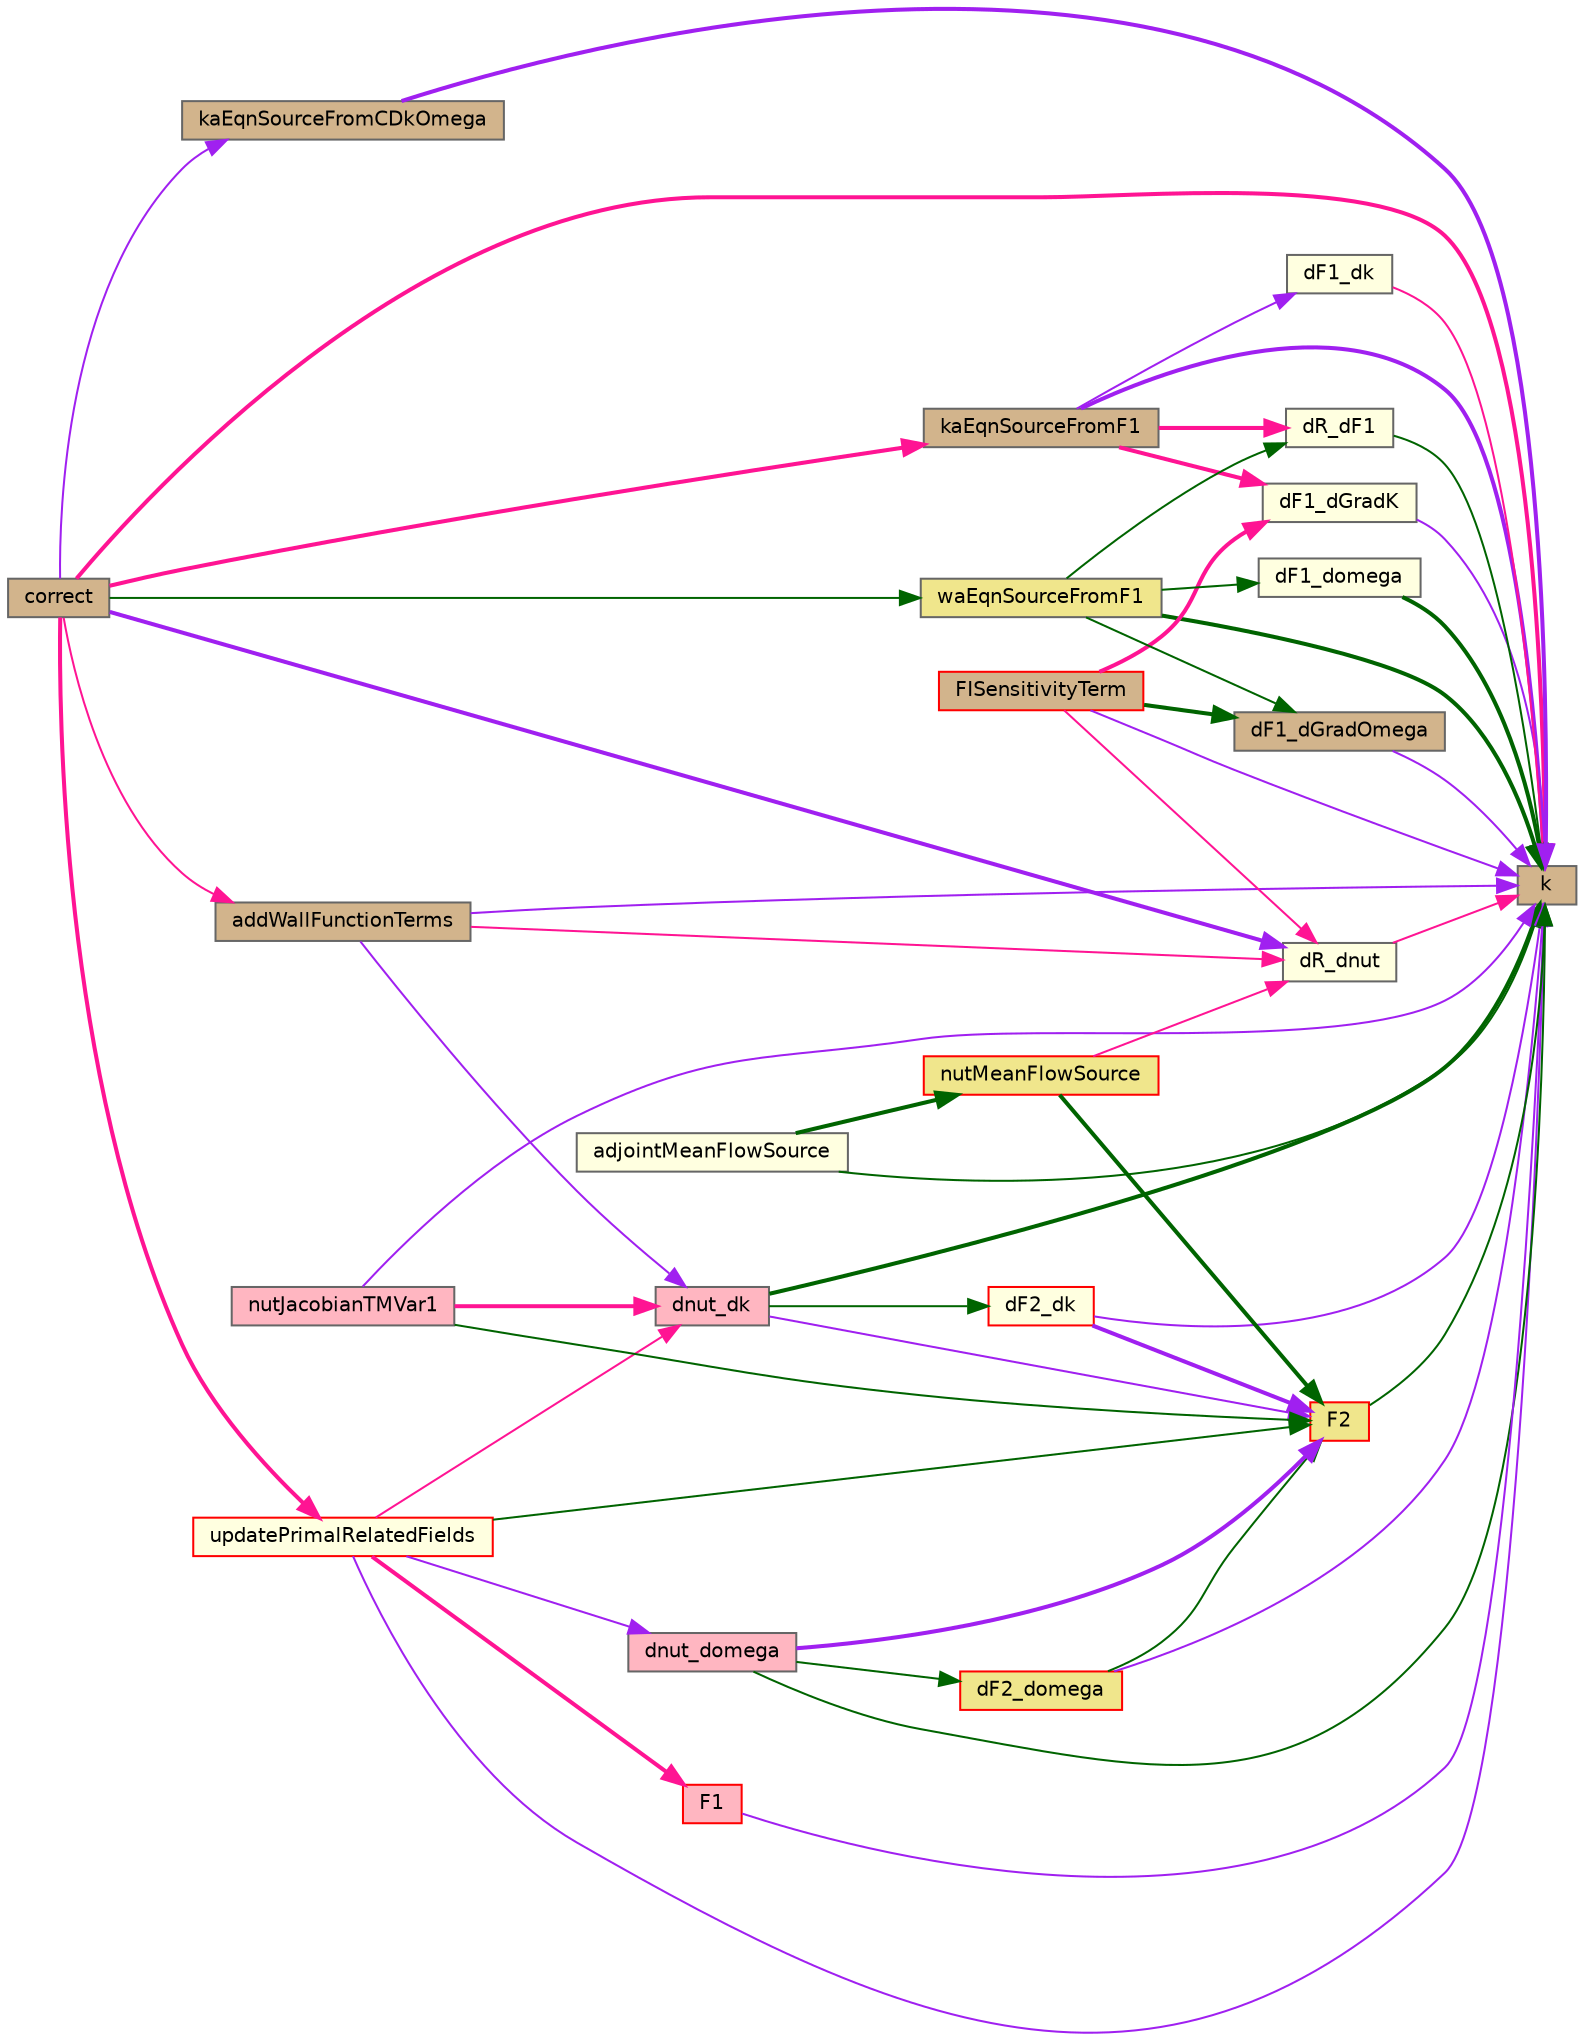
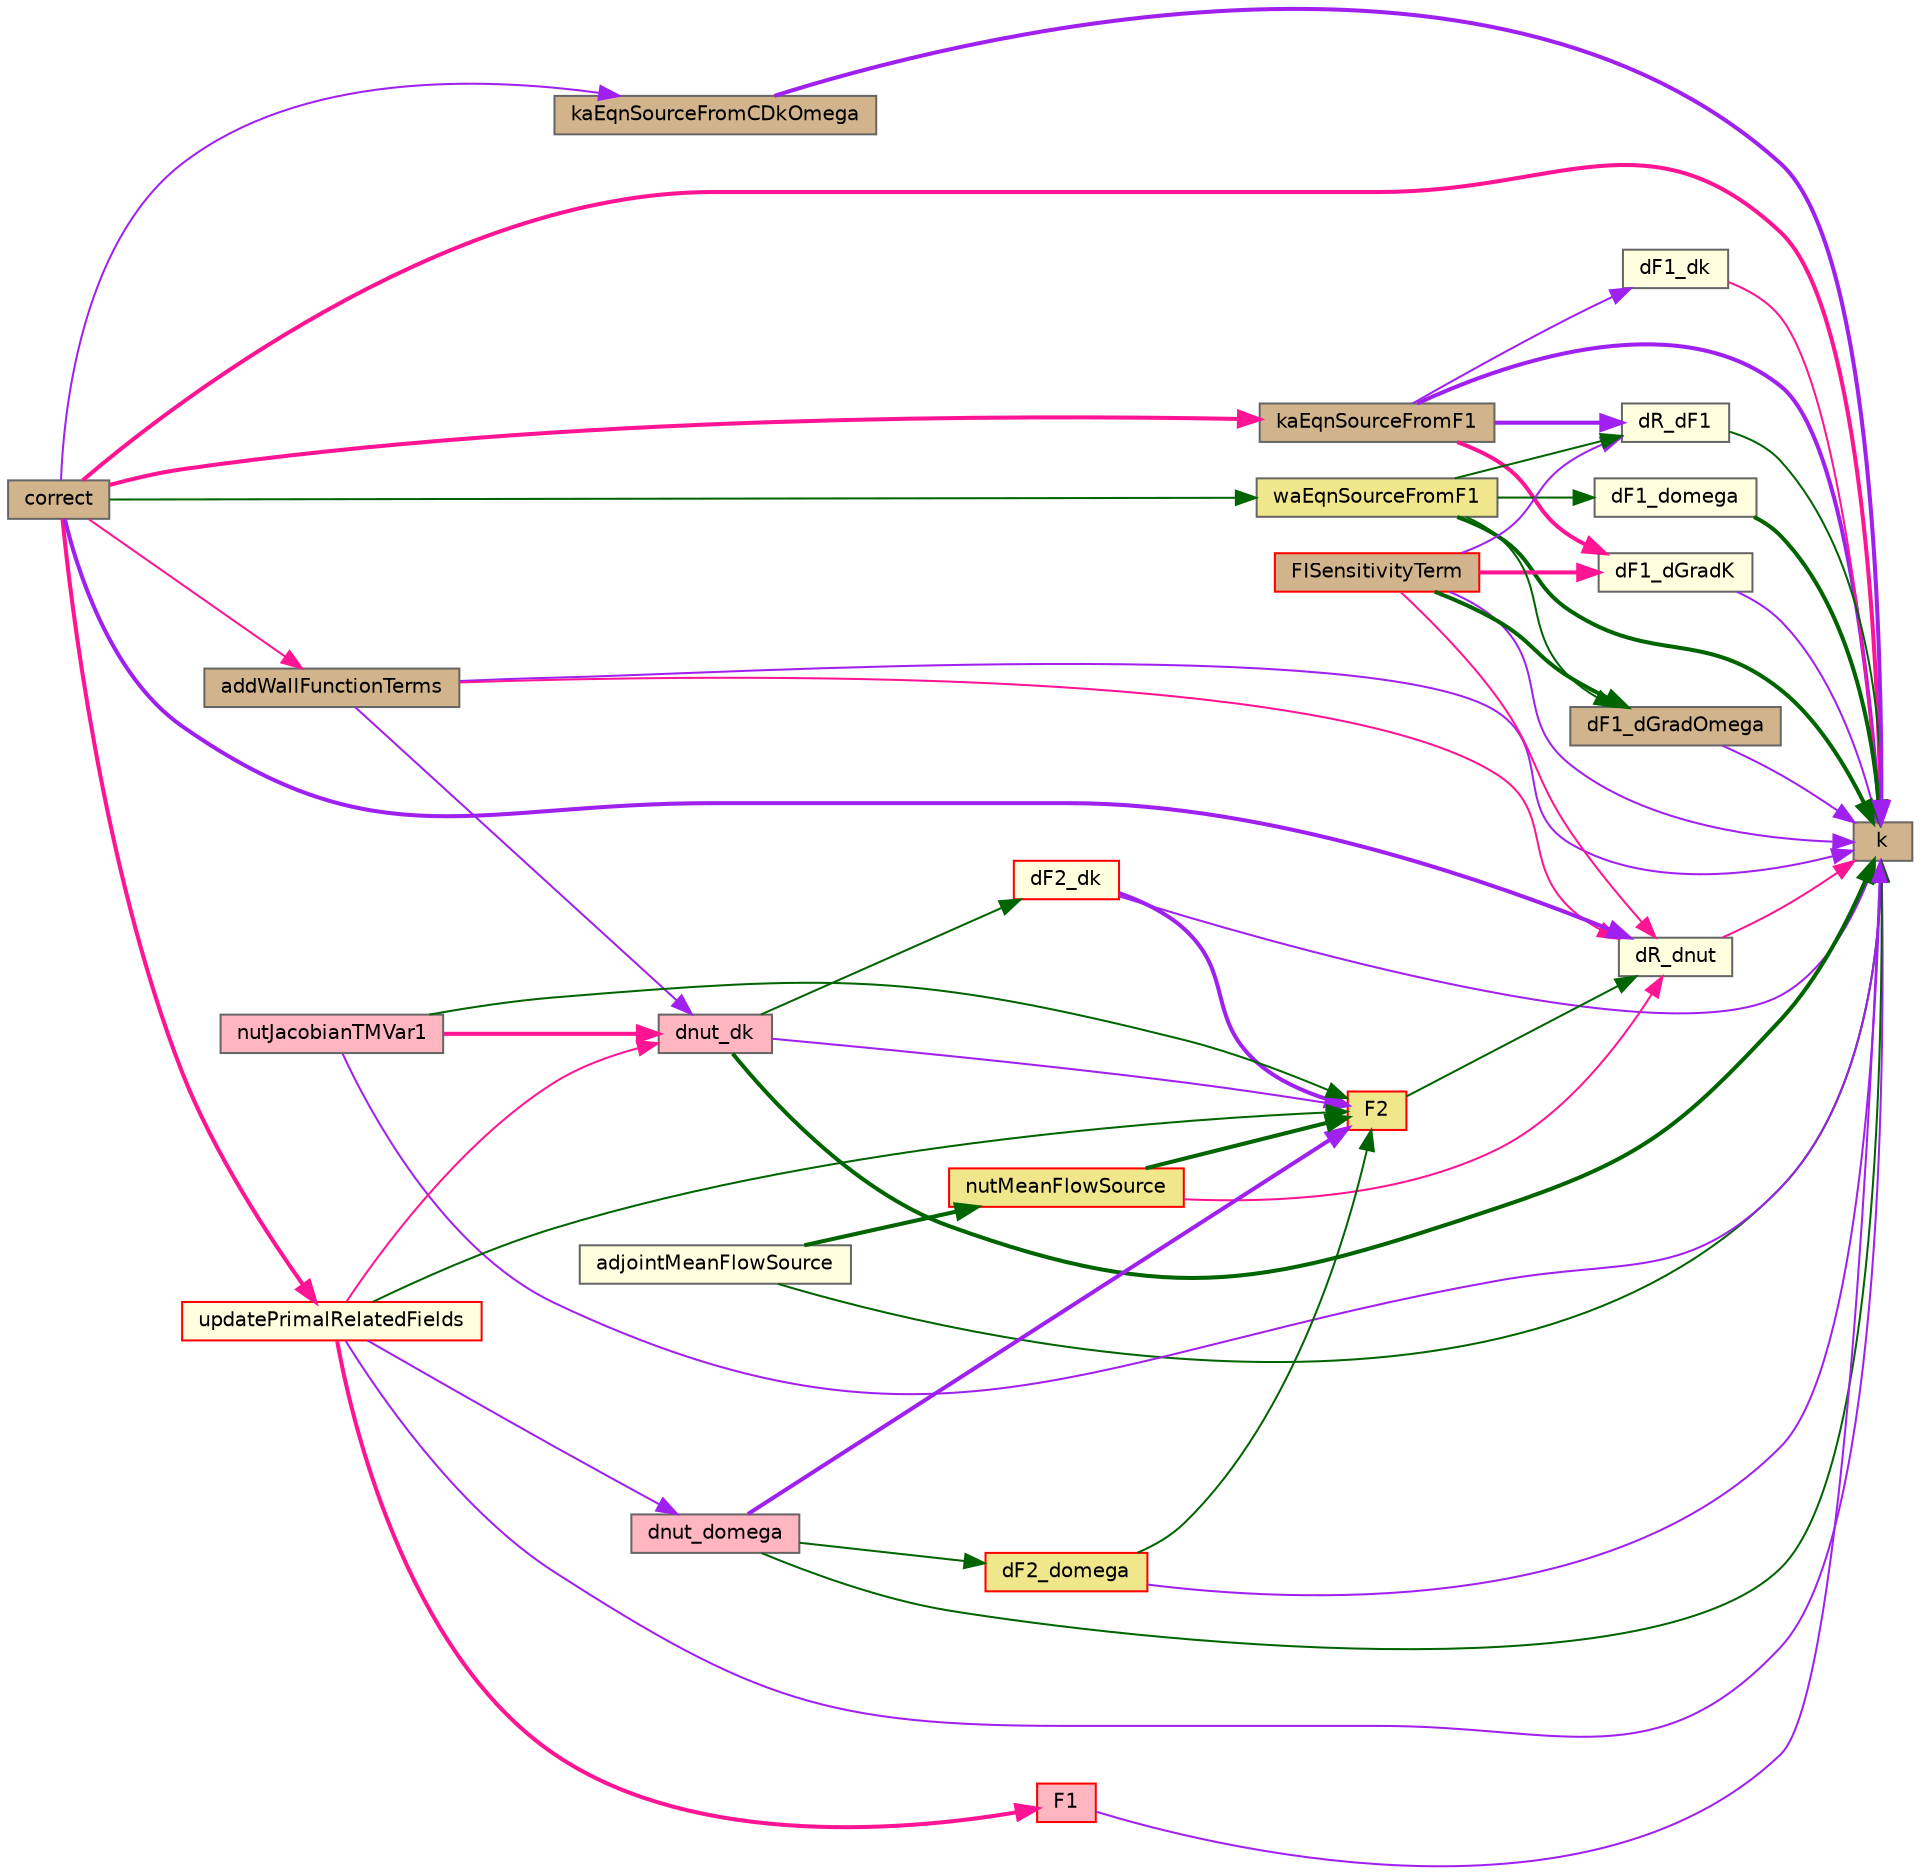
(1212, 428) -> (1548, 423)
none -> (1525, 512)
(1498, 1212) -> (1512, 1041)
